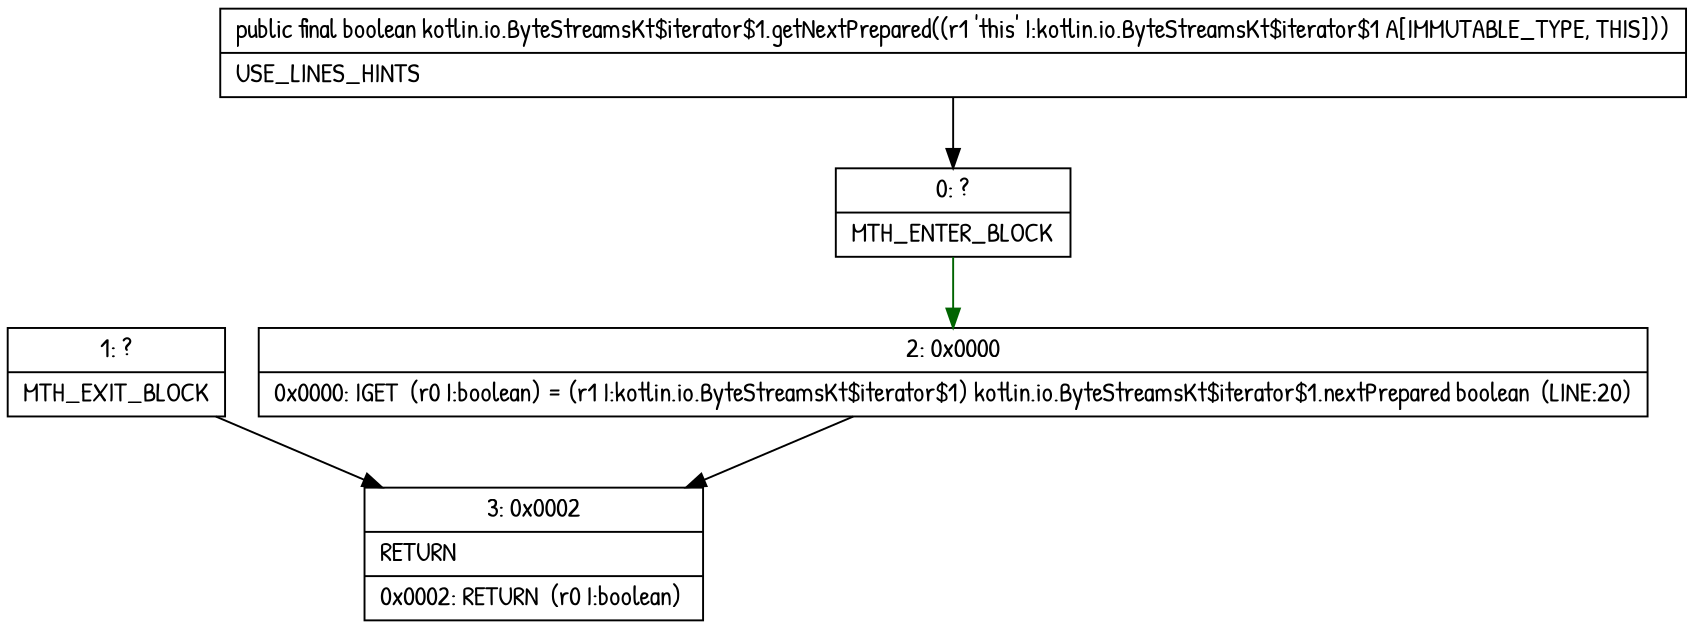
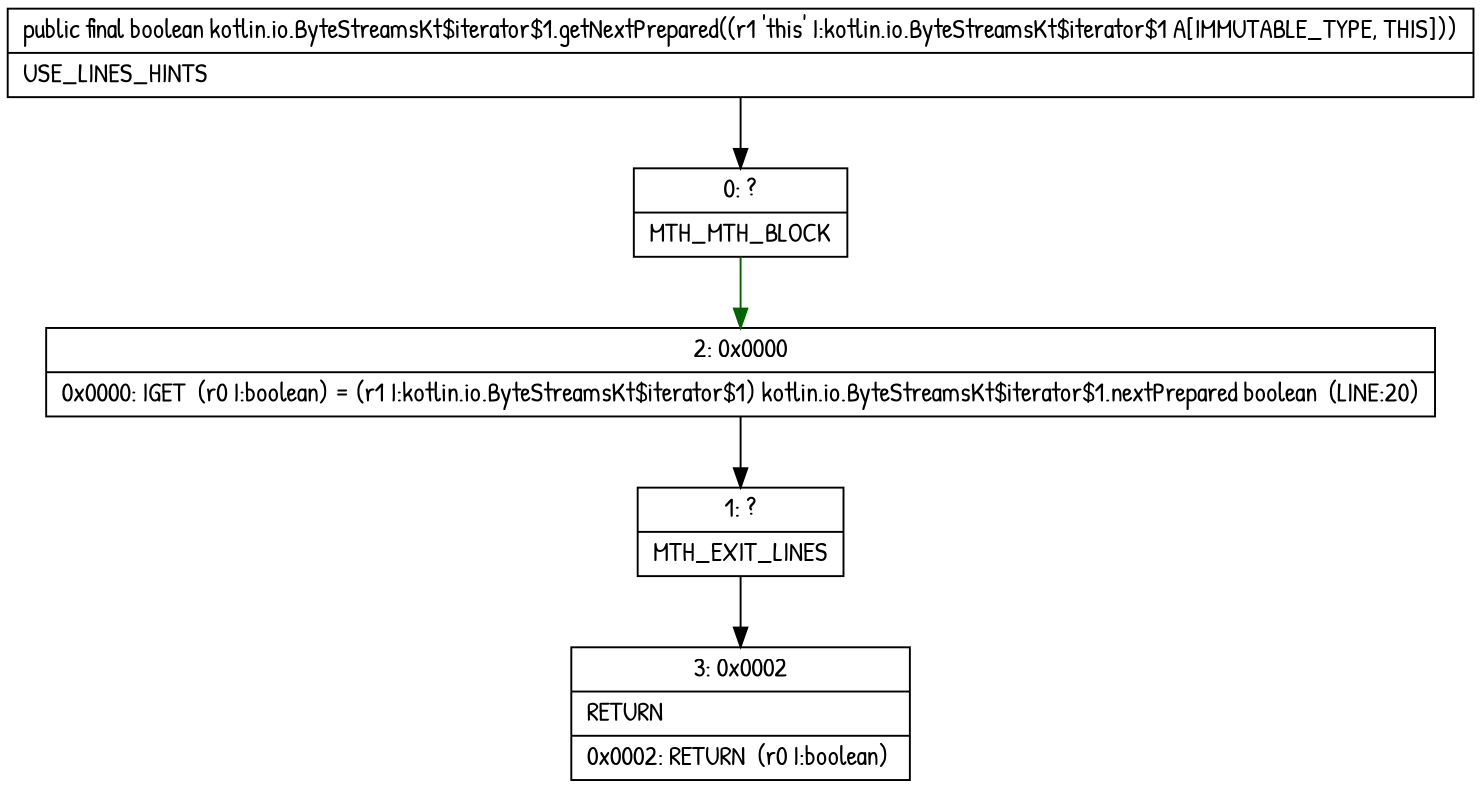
(953, 234) -> (741, 234)
(116, 393) -> (741, 553)
(779, 448) -> (741, 442)
